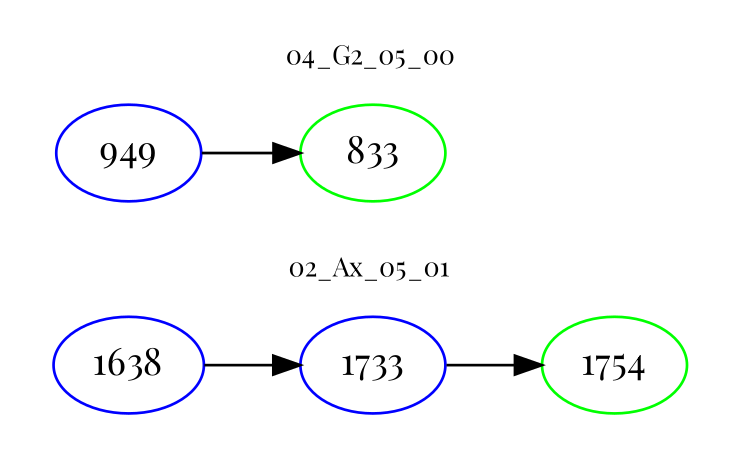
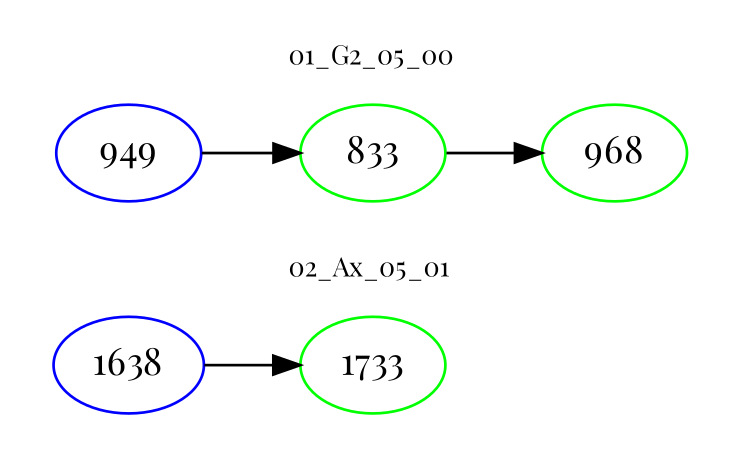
(372, 58) -> (372, 58)
none -> (615, 153)
(373, 365) -> (373, 365)
(615, 365) -> none
